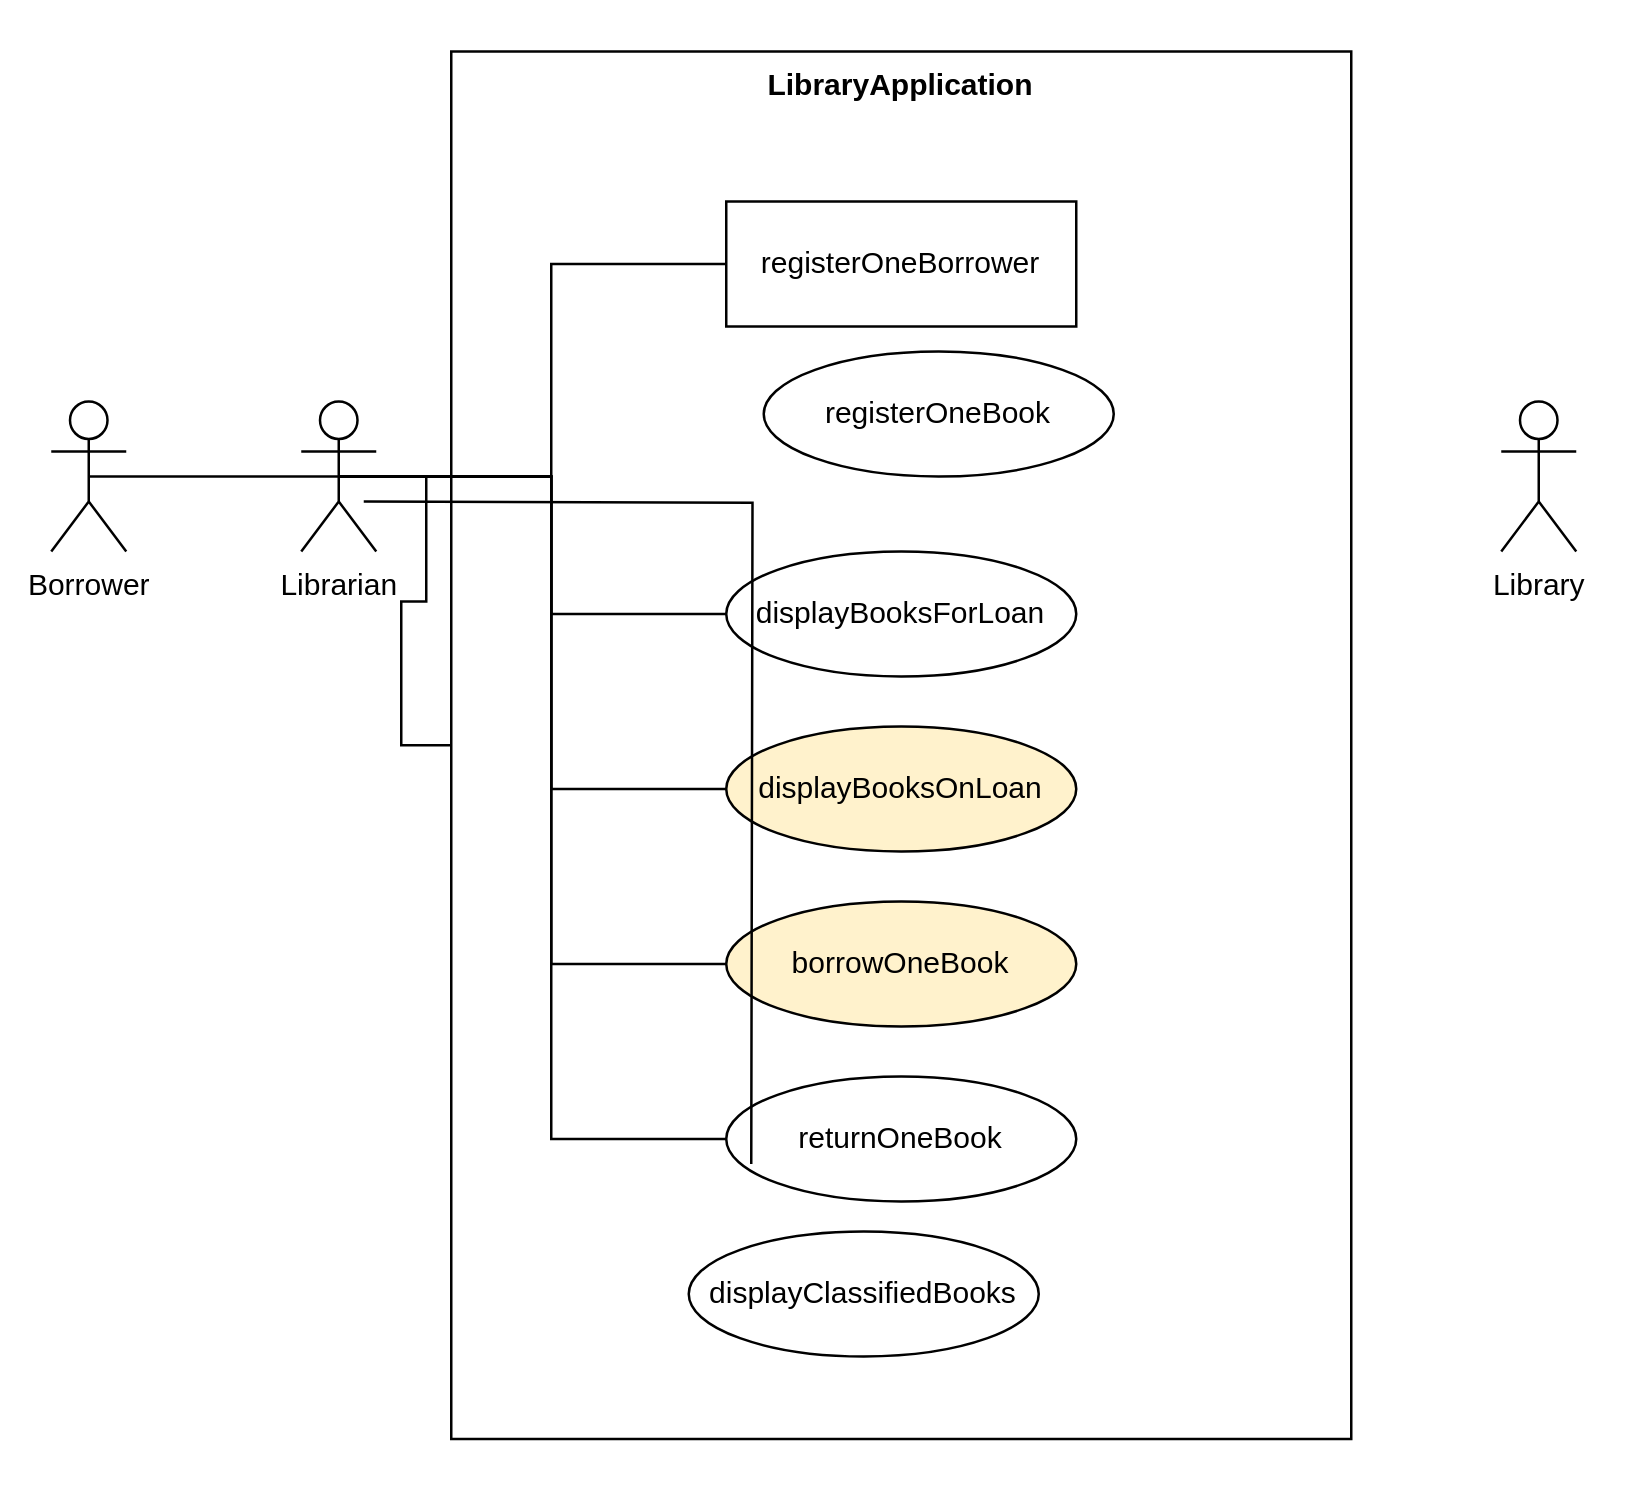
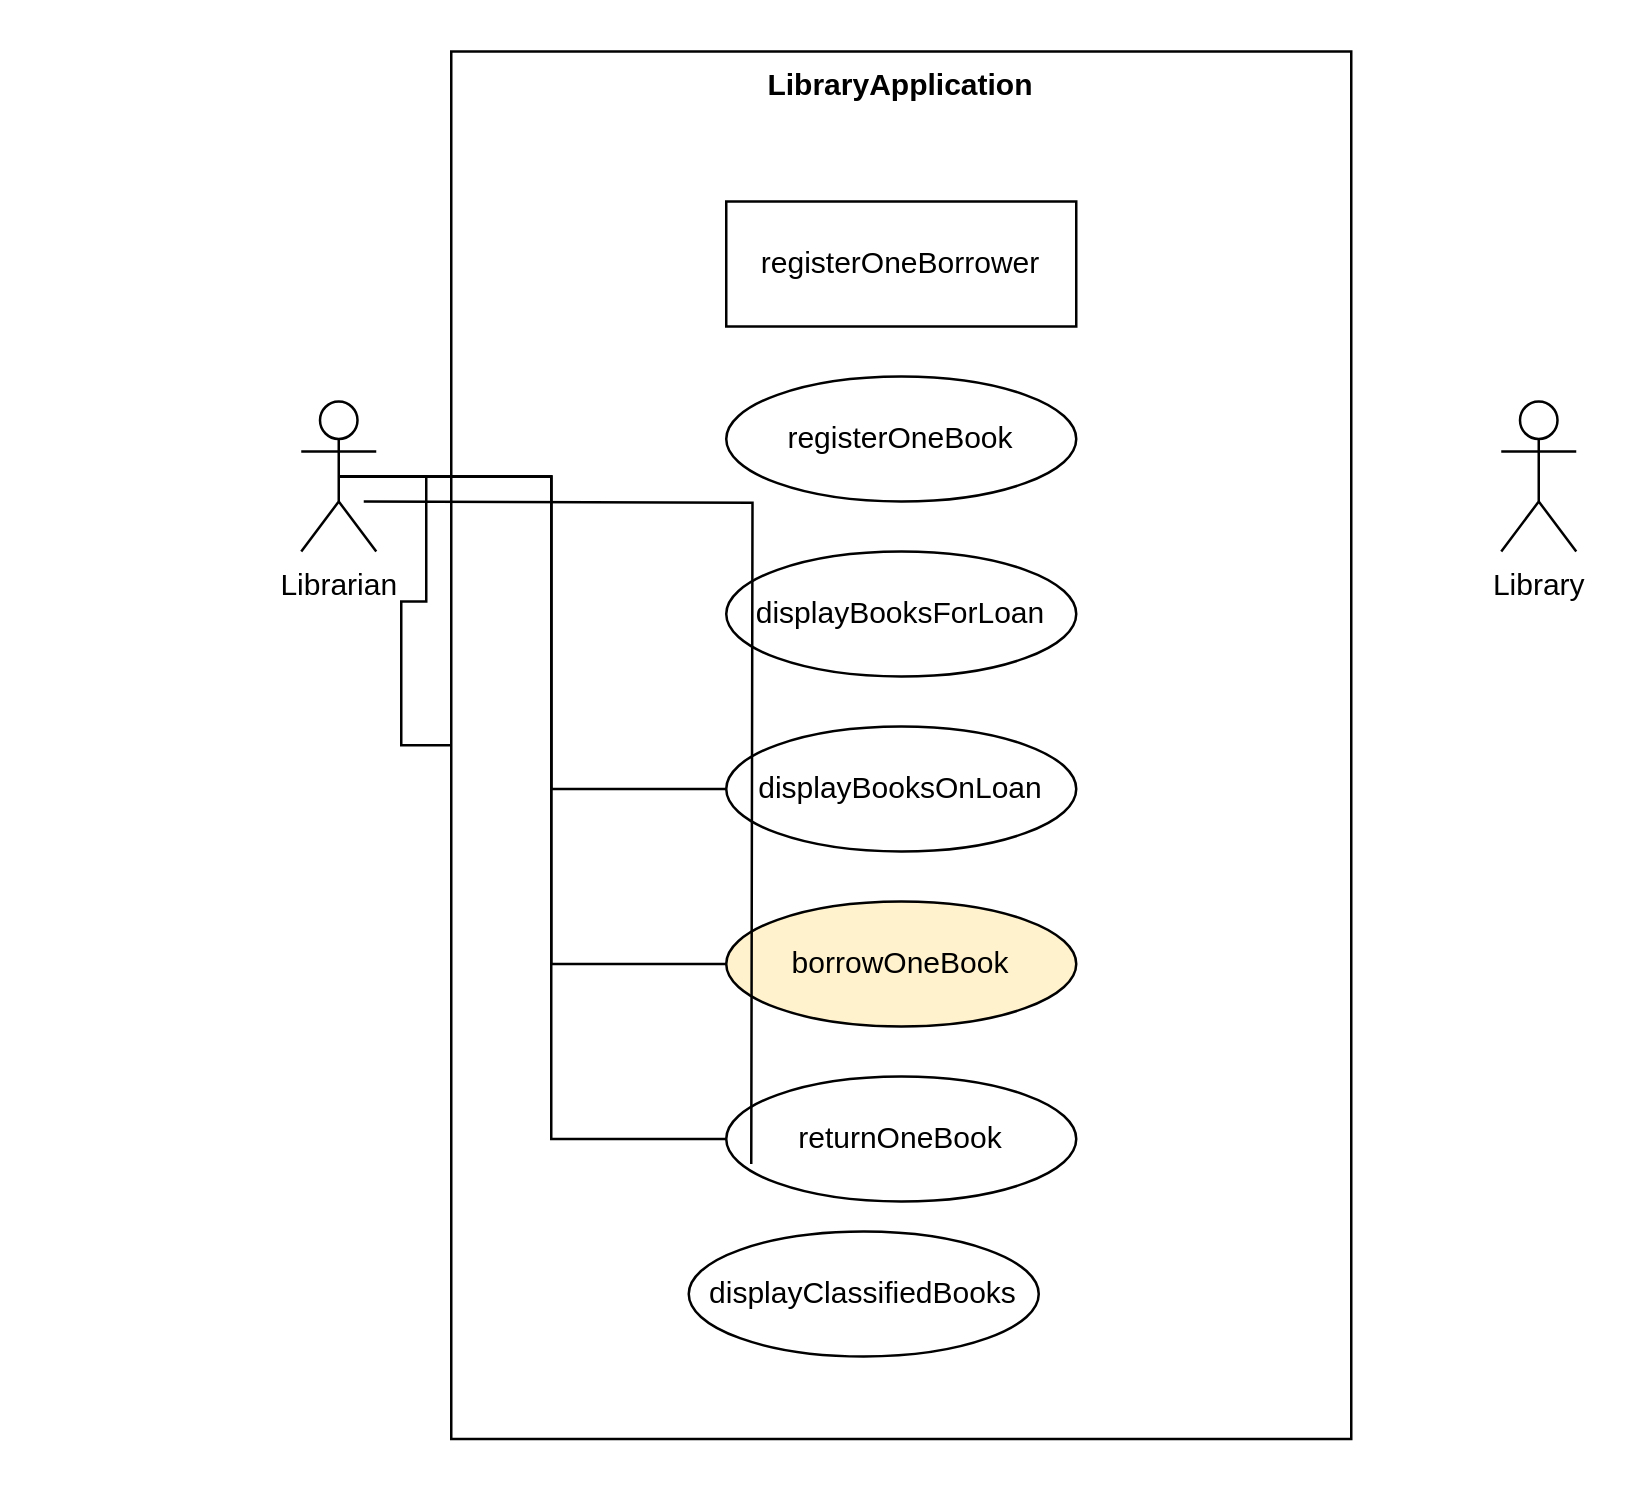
(551, 281) -> none
(939, 414) -> (901, 439)
(89, 476) -> none
(223, 476) -> none
(641, 614) -> none
(901, 789) -> (901, 789)
